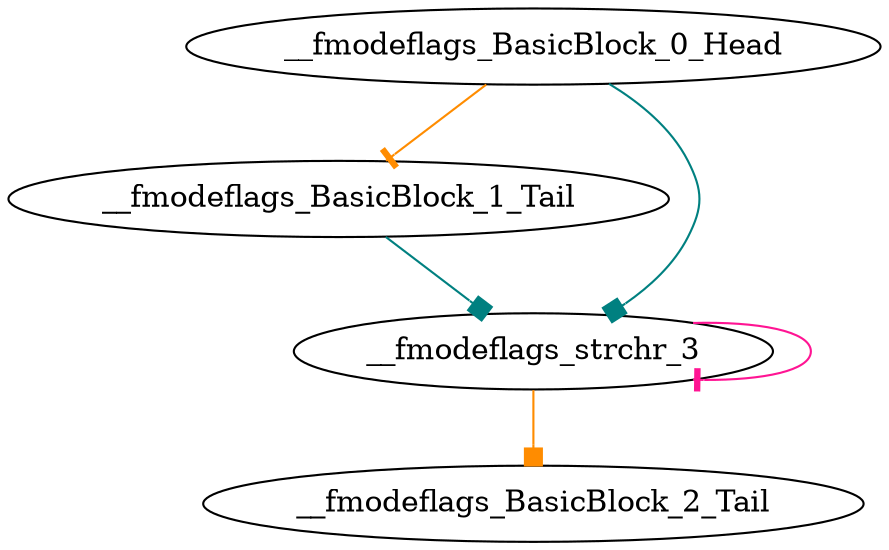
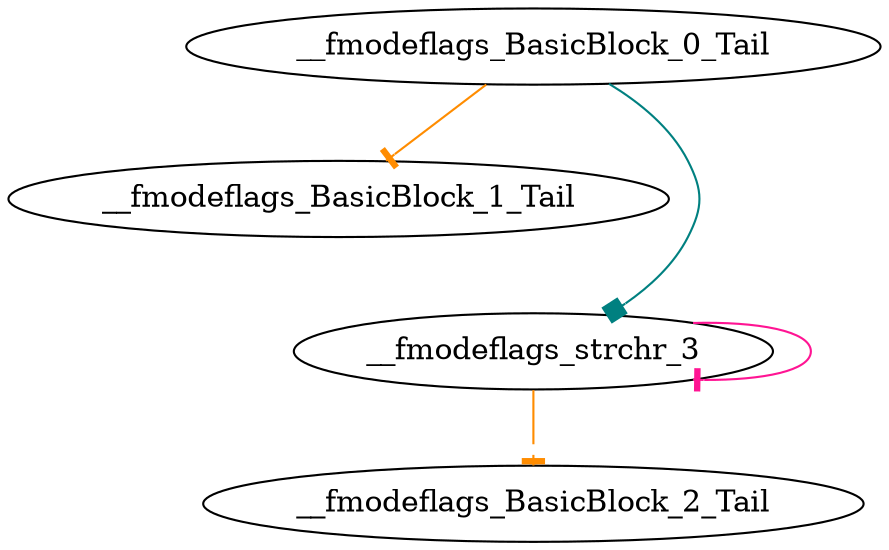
(533, 47) -> (533, 47)
(428, 269) -> none
(533, 417) -> (533, 417)
